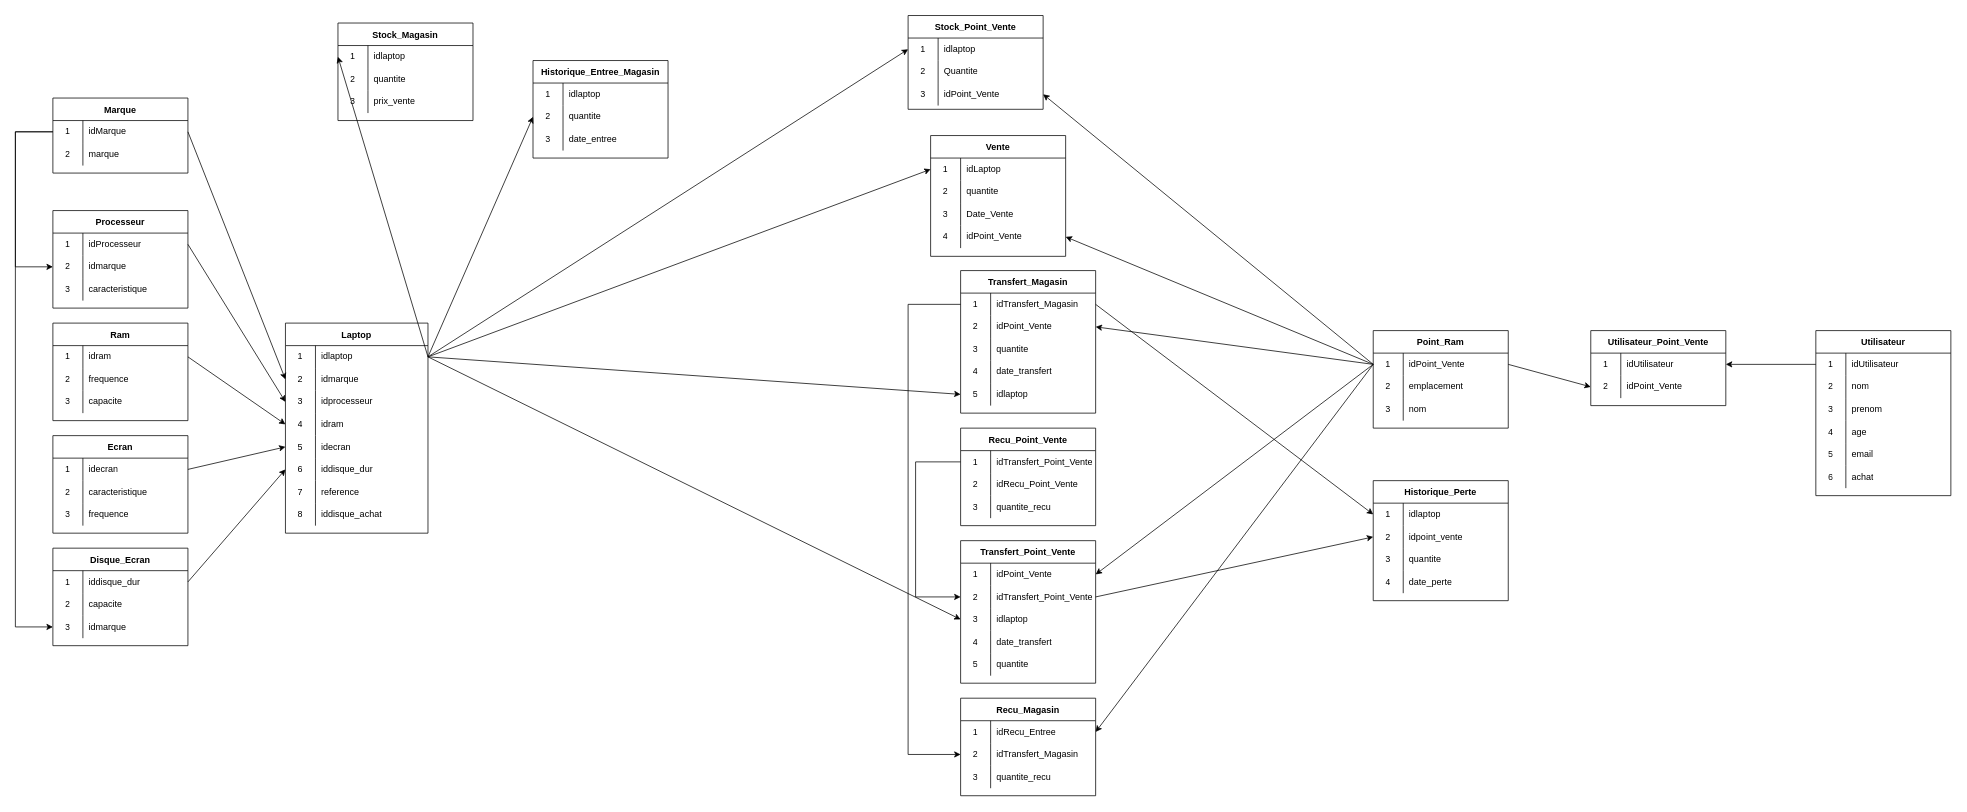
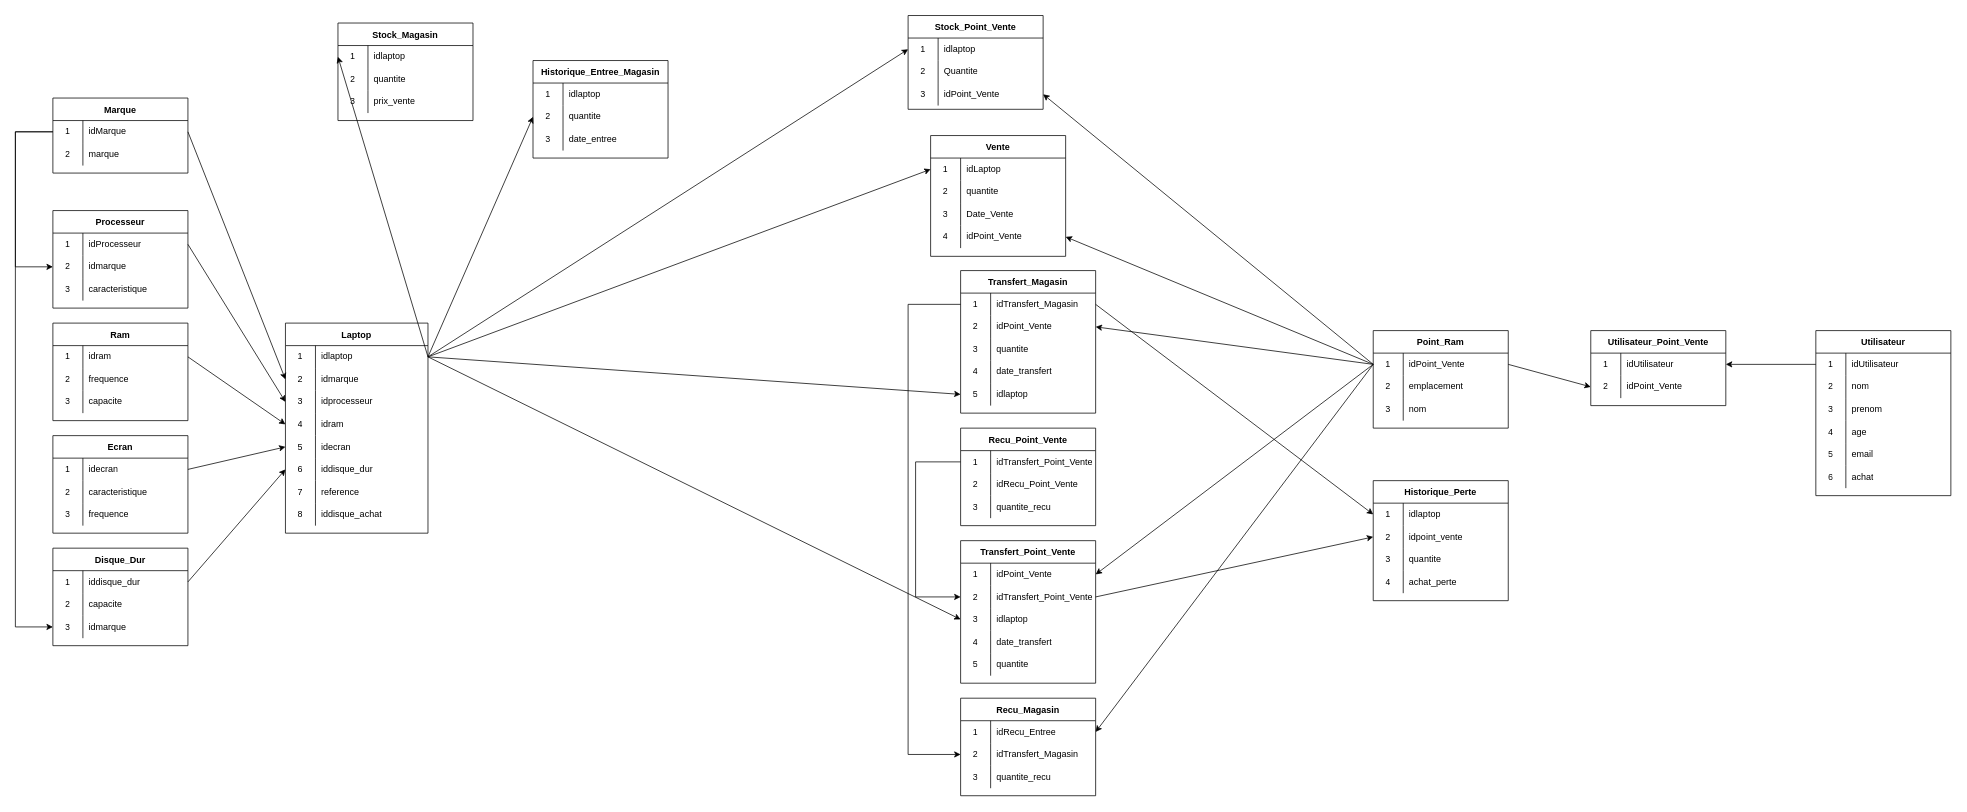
(120, 560) -> (120, 560)
(1434, 582) -> (1437, 582)
